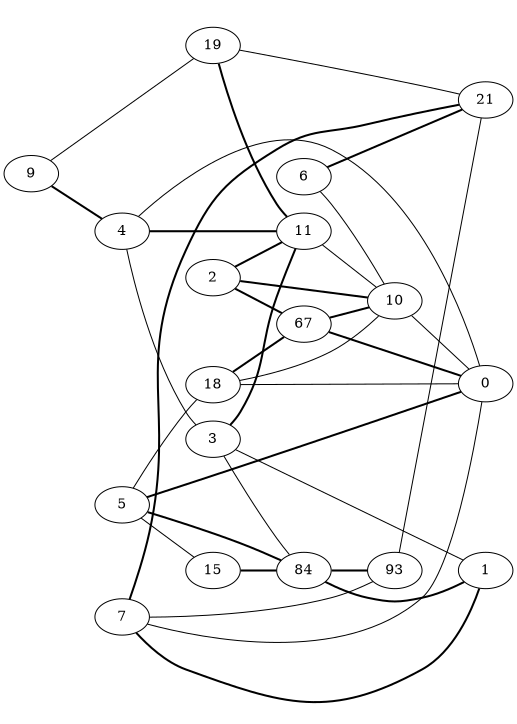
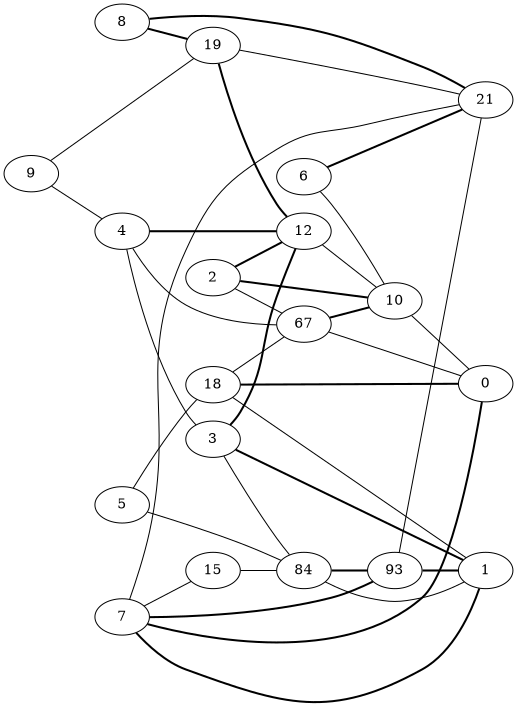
none -> (122, 22)
(354, 164) -> (193, 308)
(77, 202) -> (77, 202)
(304, 231) -> (304, 231)
(180, 264) -> (180, 264)
(259, 301) -> (259, 301)
(395, 354) -> (395, 354)
(255, 357) -> (255, 357)
(314, 359) -> (349, 478)
(349, 384) -> (349, 384)
(304, 445) -> none
(349, 505) -> (349, 505)
(215, 534) -> (215, 534)
(168, 538) -> (168, 594)
(259, 570) -> (259, 570)
none -> (447, 570)
(395, 601) -> (395, 601)
(263, 610) -> (263, 610)
(389, 620) -> (389, 620)
